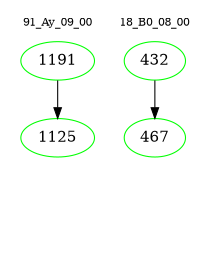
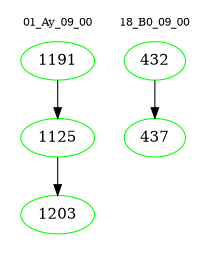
(58, 23) -> (58, 23)
(155, 23) -> (155, 23)
(155, 138) -> (155, 138)
none -> (58, 215)
